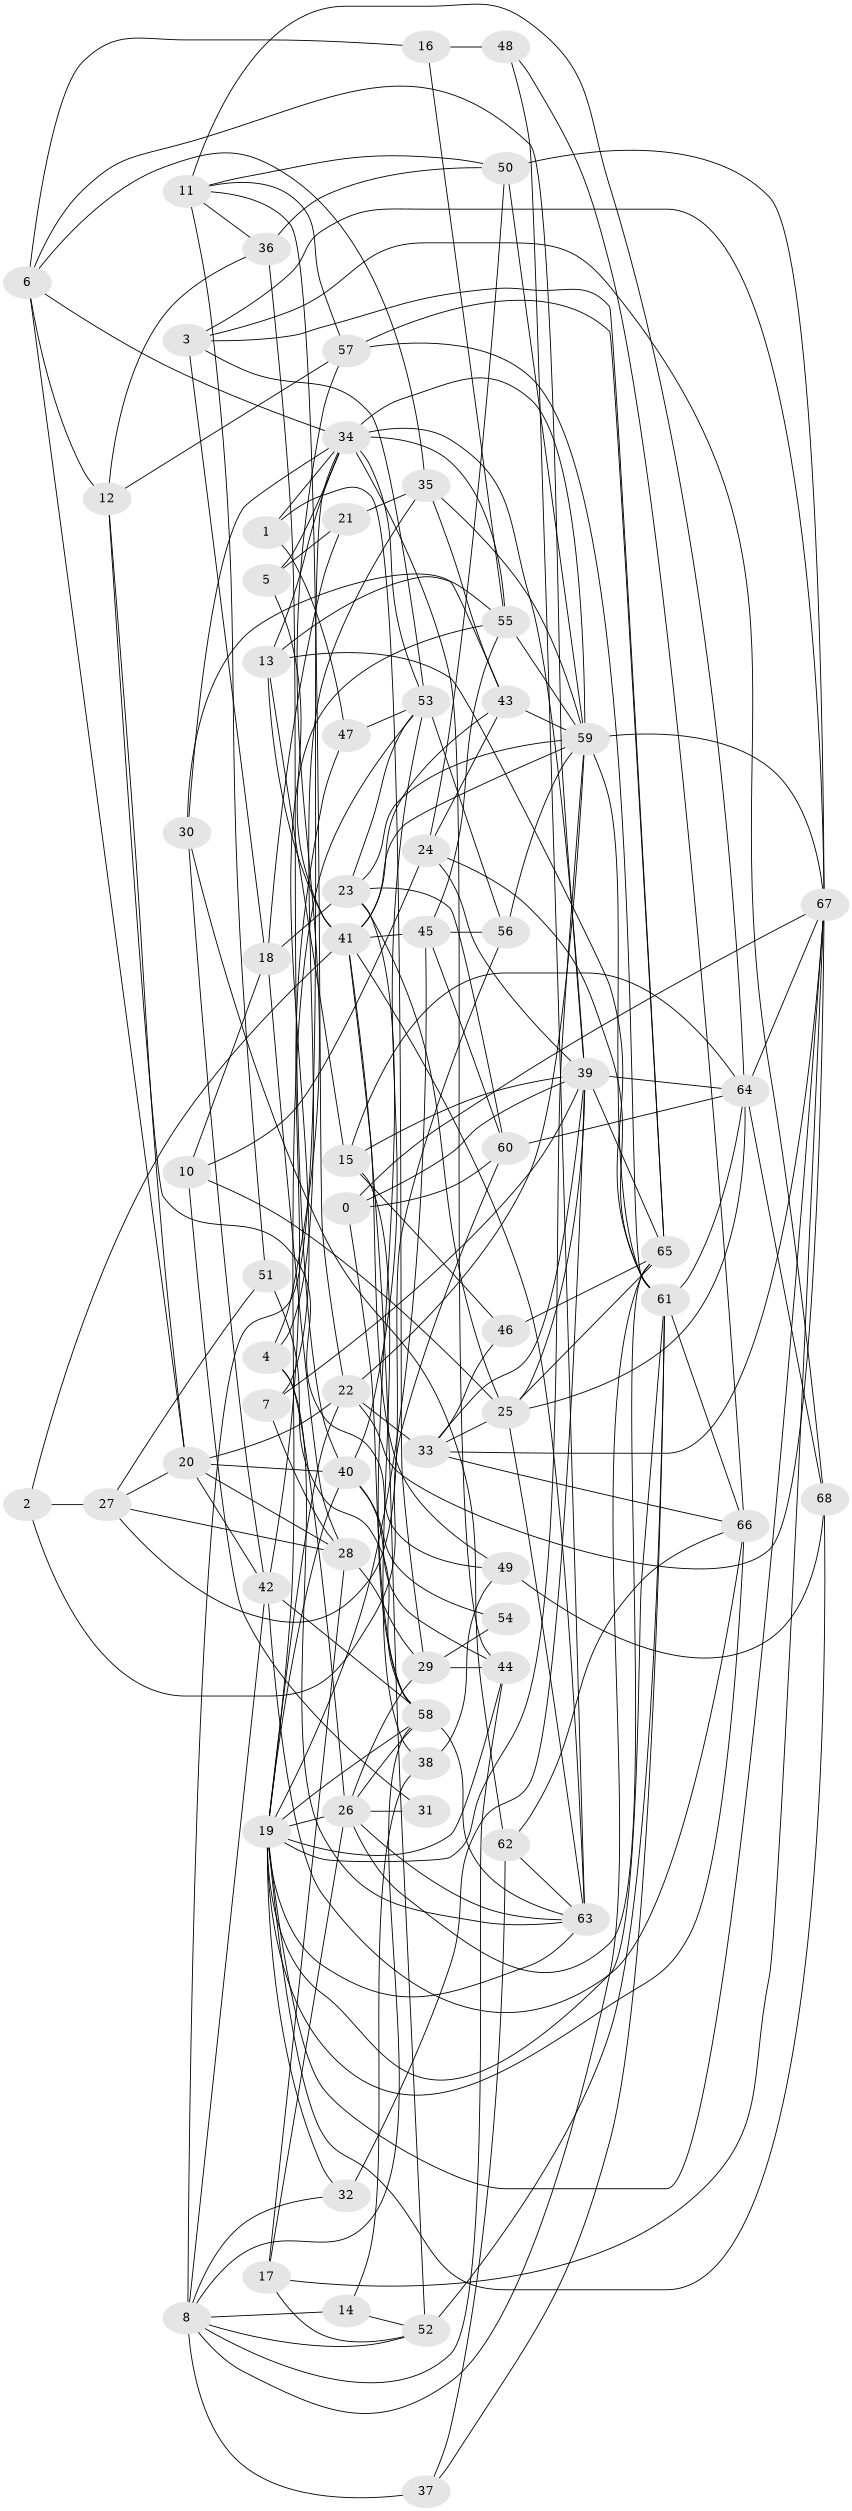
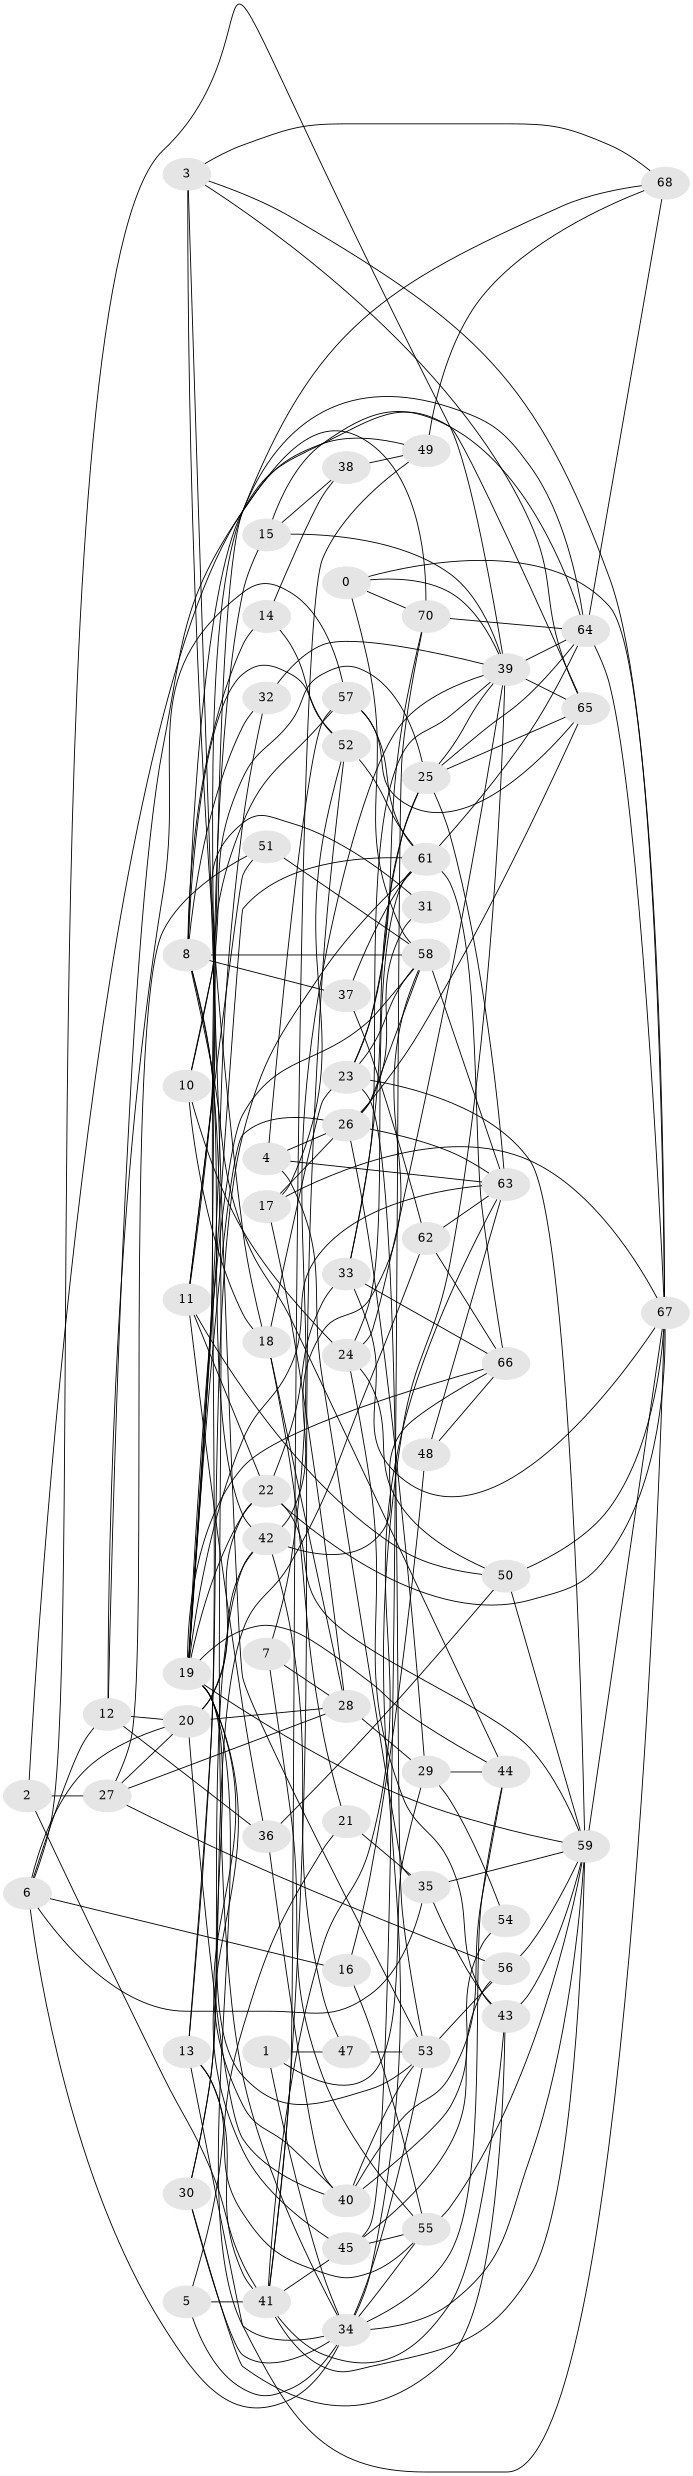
(618, 995) -> none
(506, 1148) -> (426, 616)
(506, 1331) -> none
